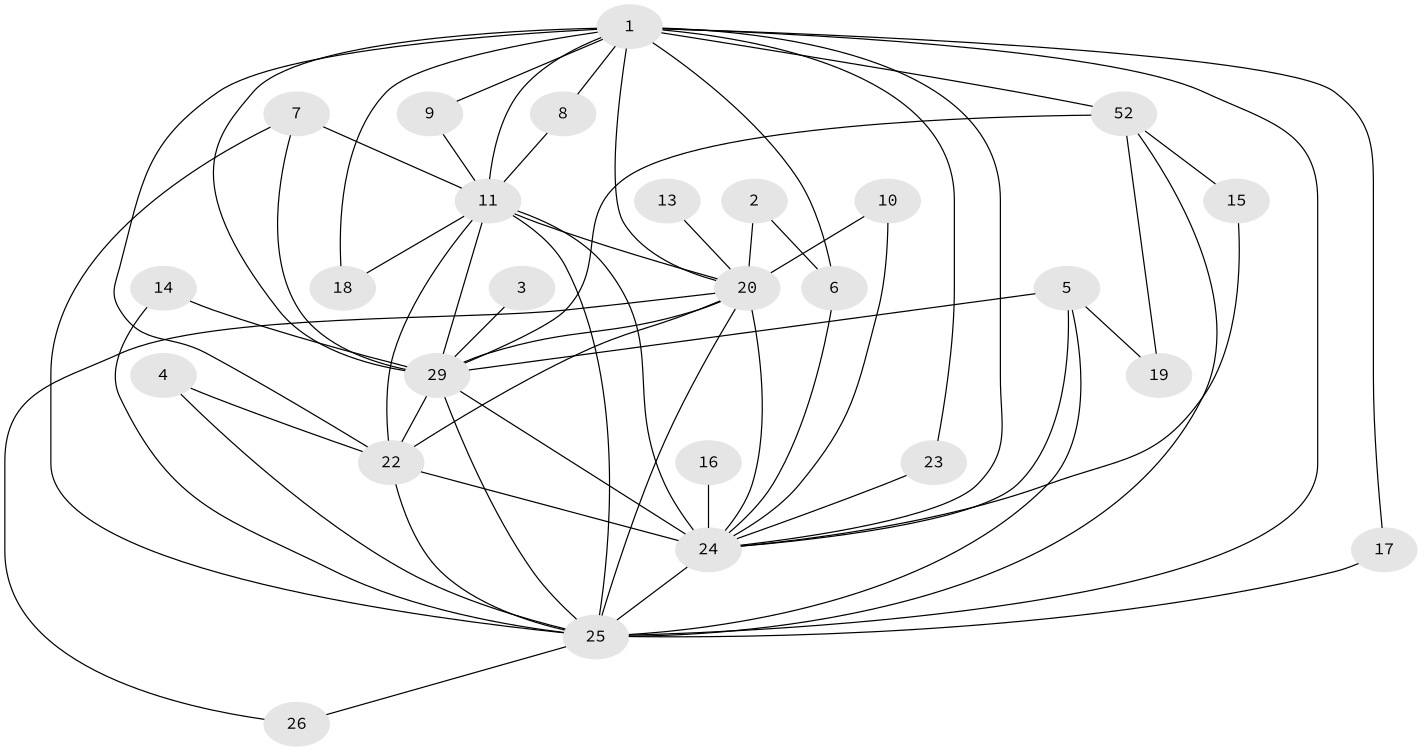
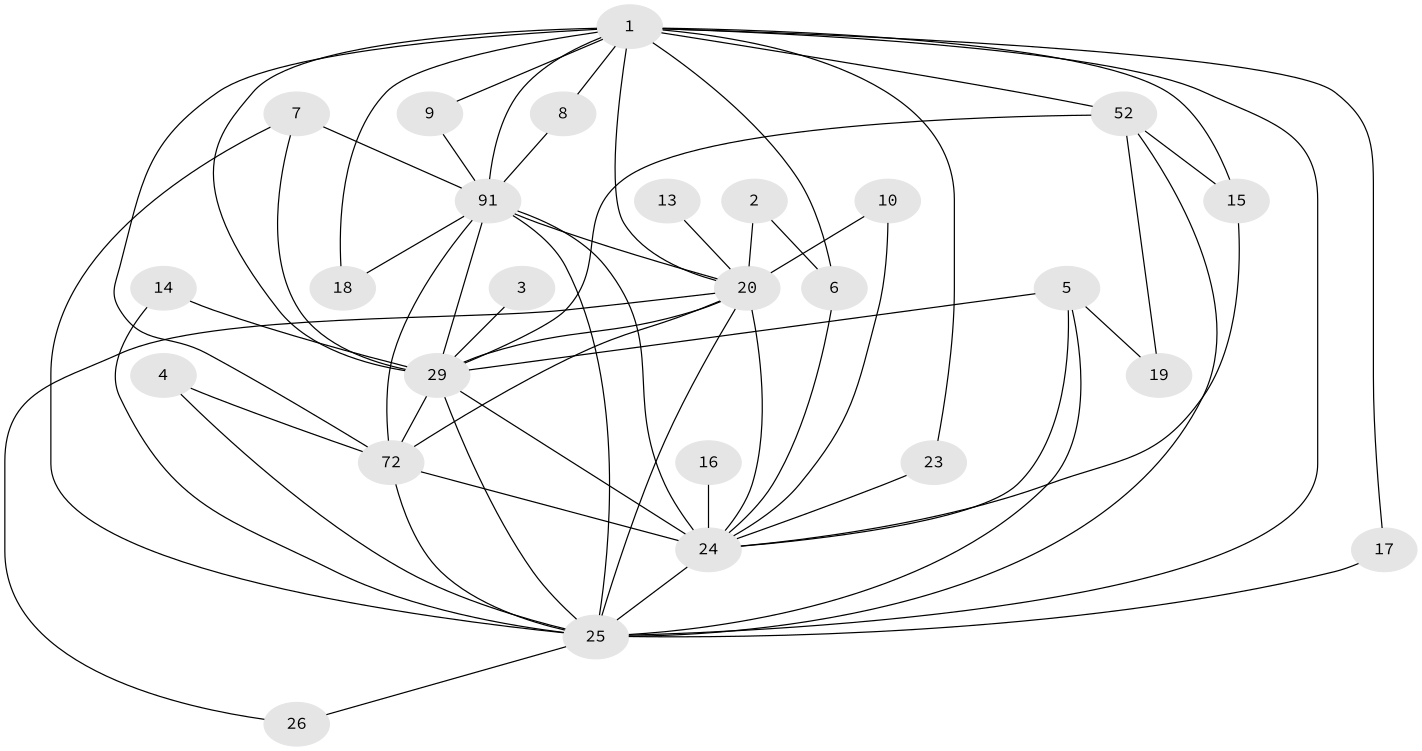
(488, 201) -> (488, 201)
(1000, 262) -> (973, 46)
(391, 463) -> (391, 463)
